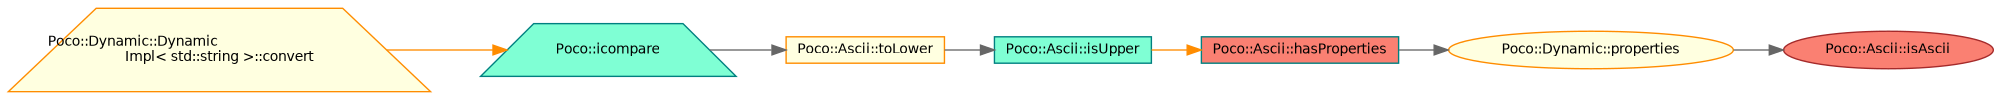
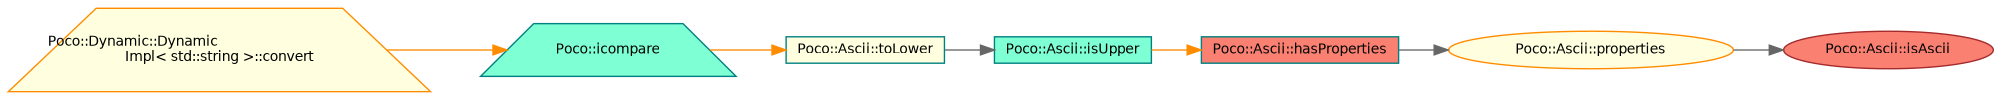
(741, 50) -> (741, 50)
(865, 50) -> (865, 50)
(1591, 50) -> (1591, 50)
